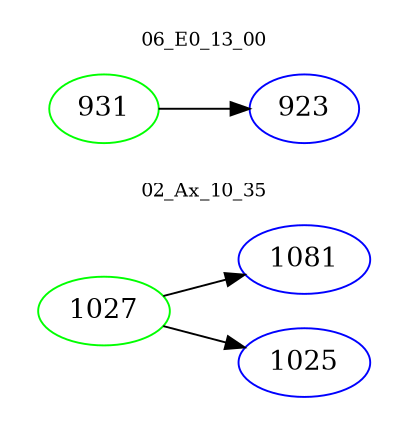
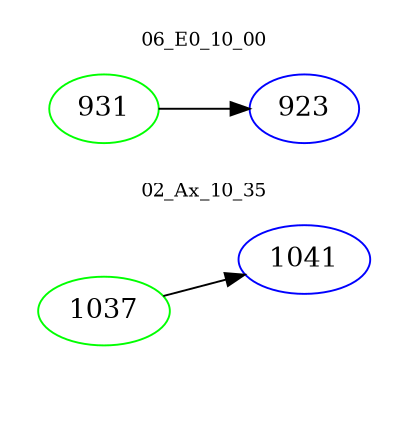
(204, 41) -> (204, 41)
(304, 260) -> (304, 260)
(104, 311) -> (104, 311)
(304, 363) -> none
